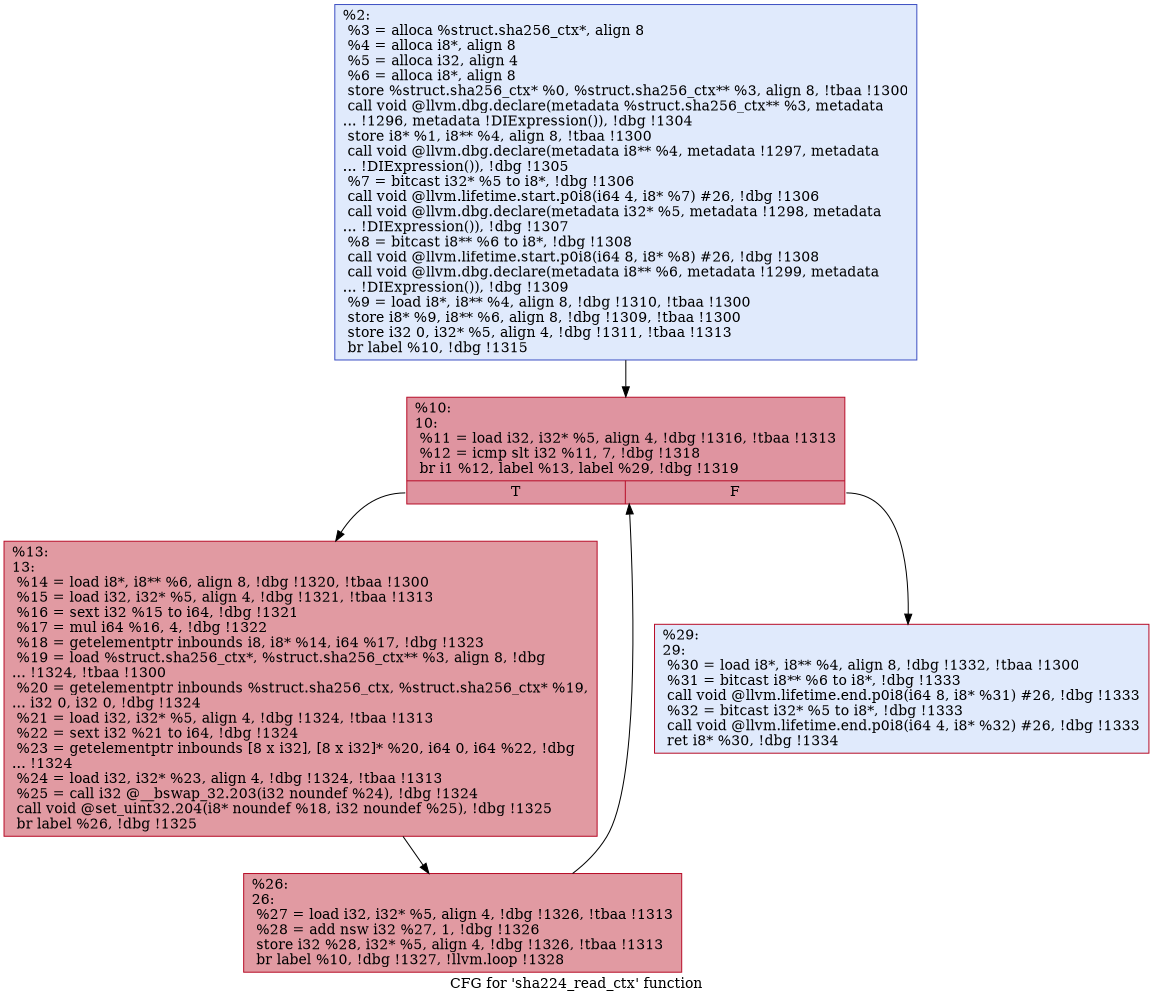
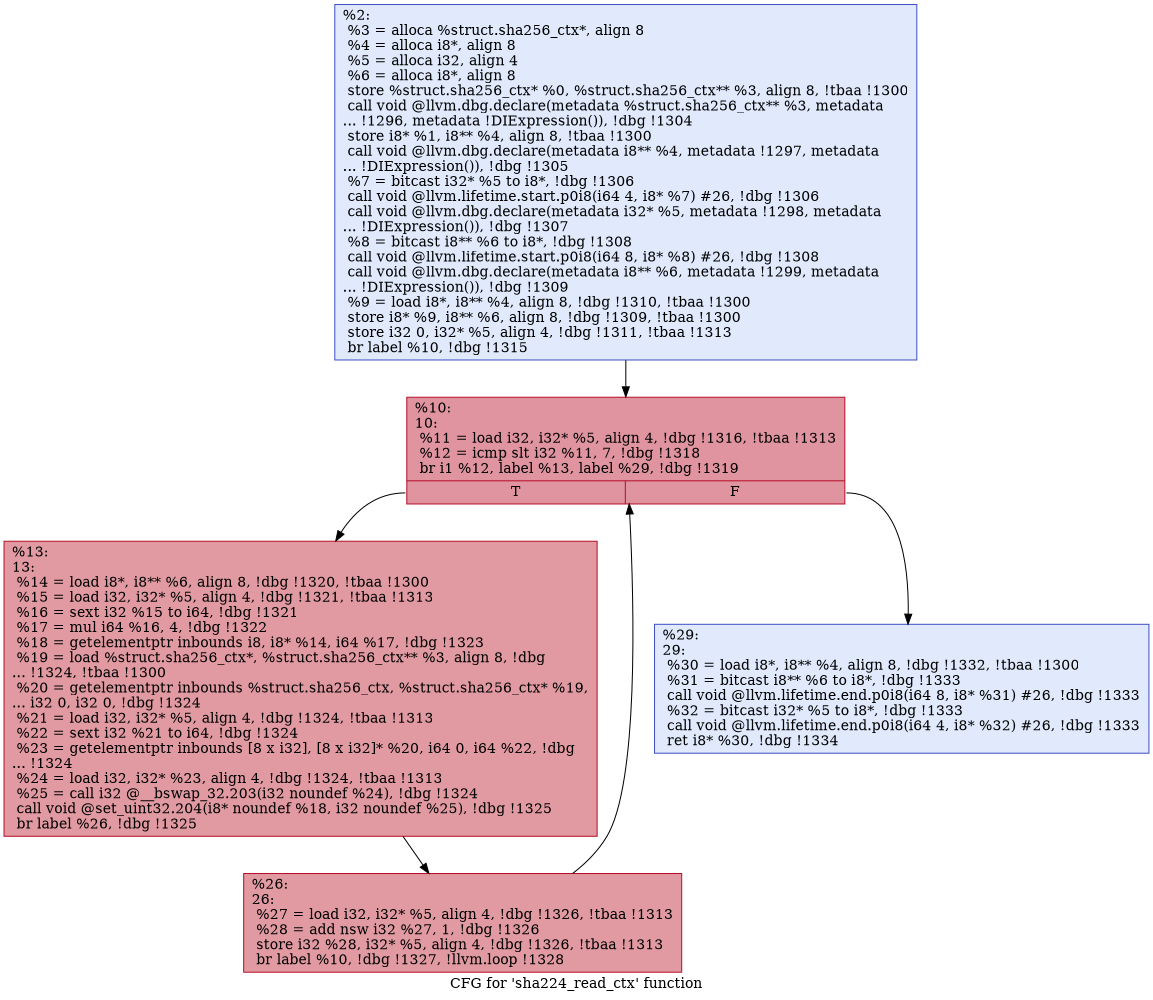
(902, 689) -> (902, 689)
